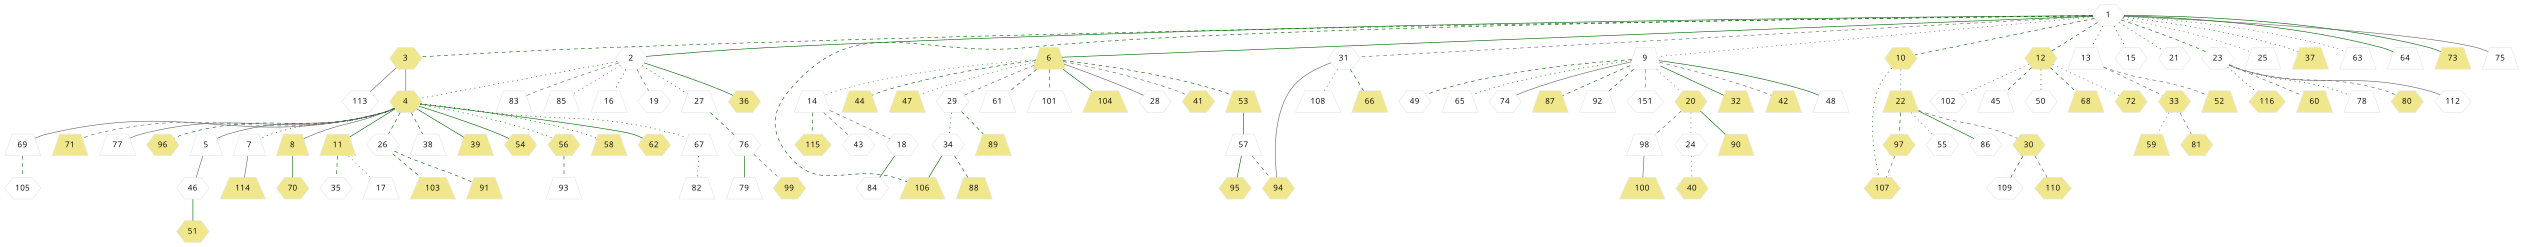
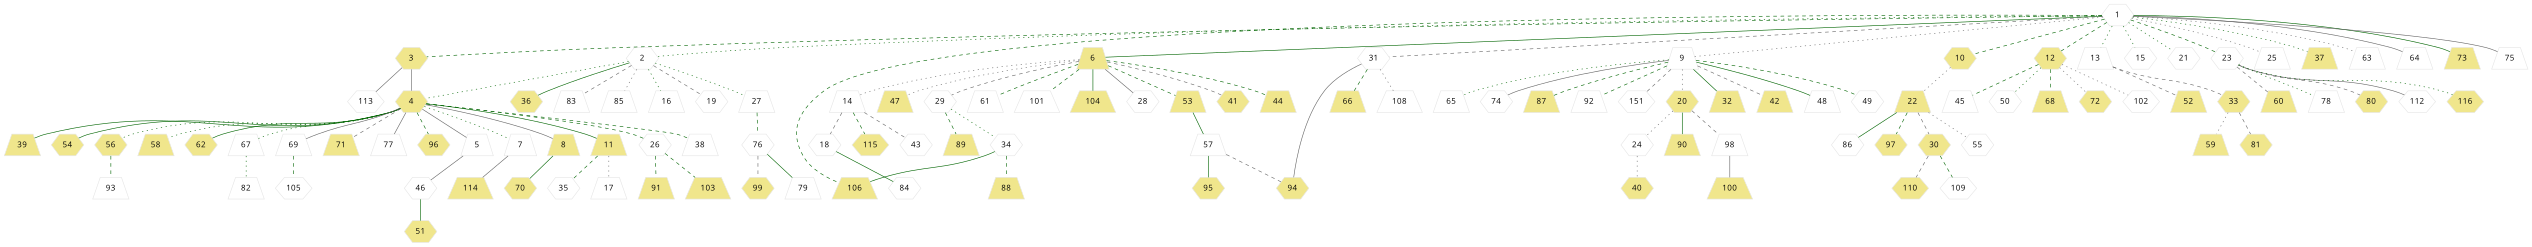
(1369, 27) -> (1379, 27)
(2294, 30) -> (2303, 30)
(1882, 188) -> none
